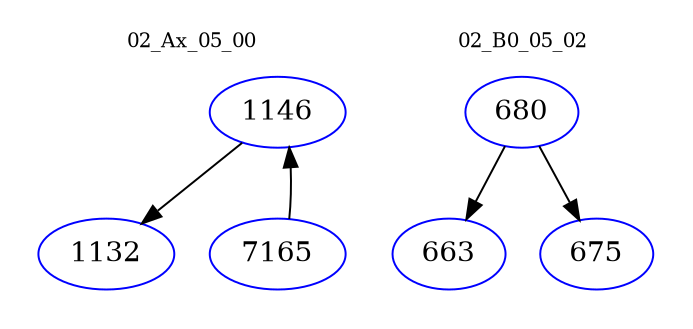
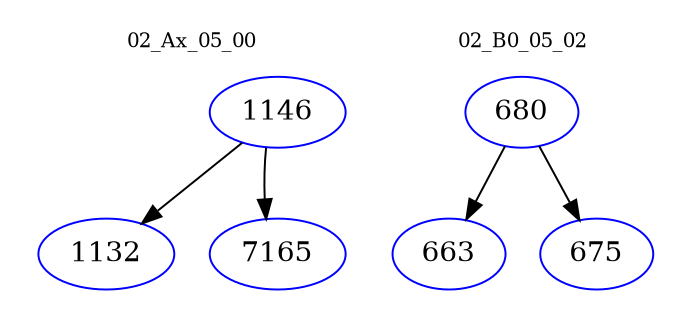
(291, 193) -> (265, 173)
